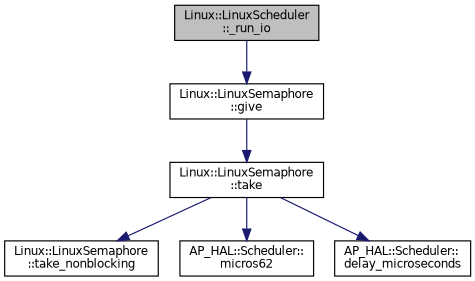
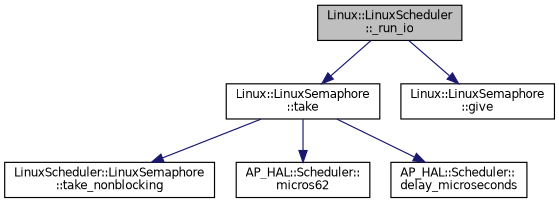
(247, 135) -> (351, 58)
(81, 258) -> (110, 180)
